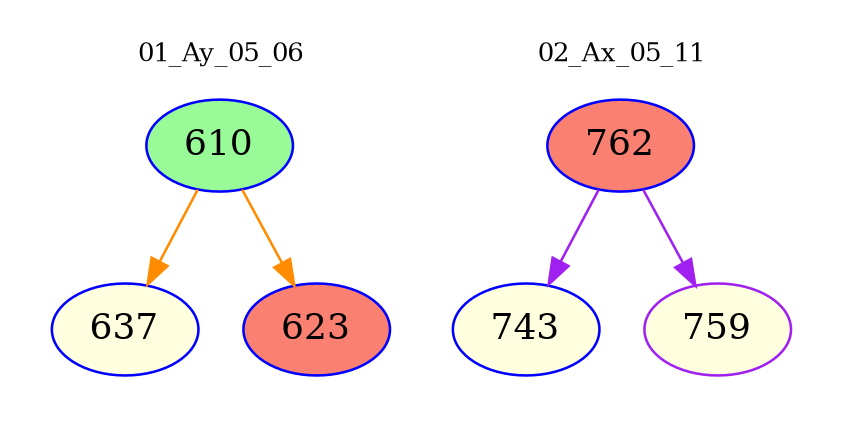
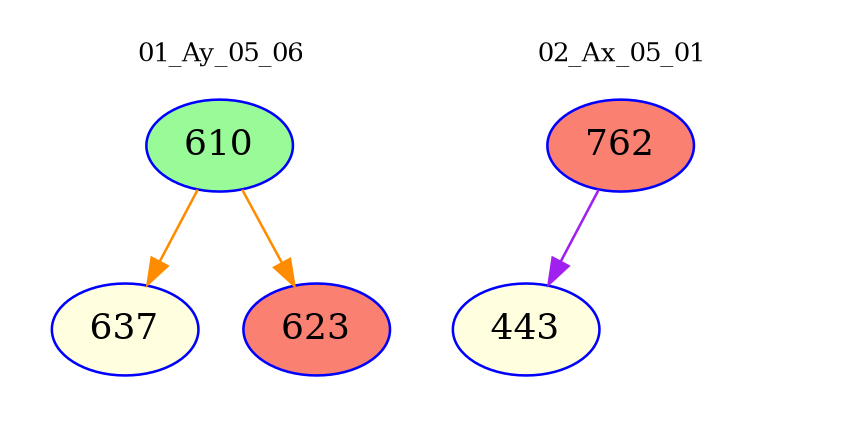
(622, 55) -> (622, 55)
(526, 329) -> (526, 329)
(718, 329) -> none
